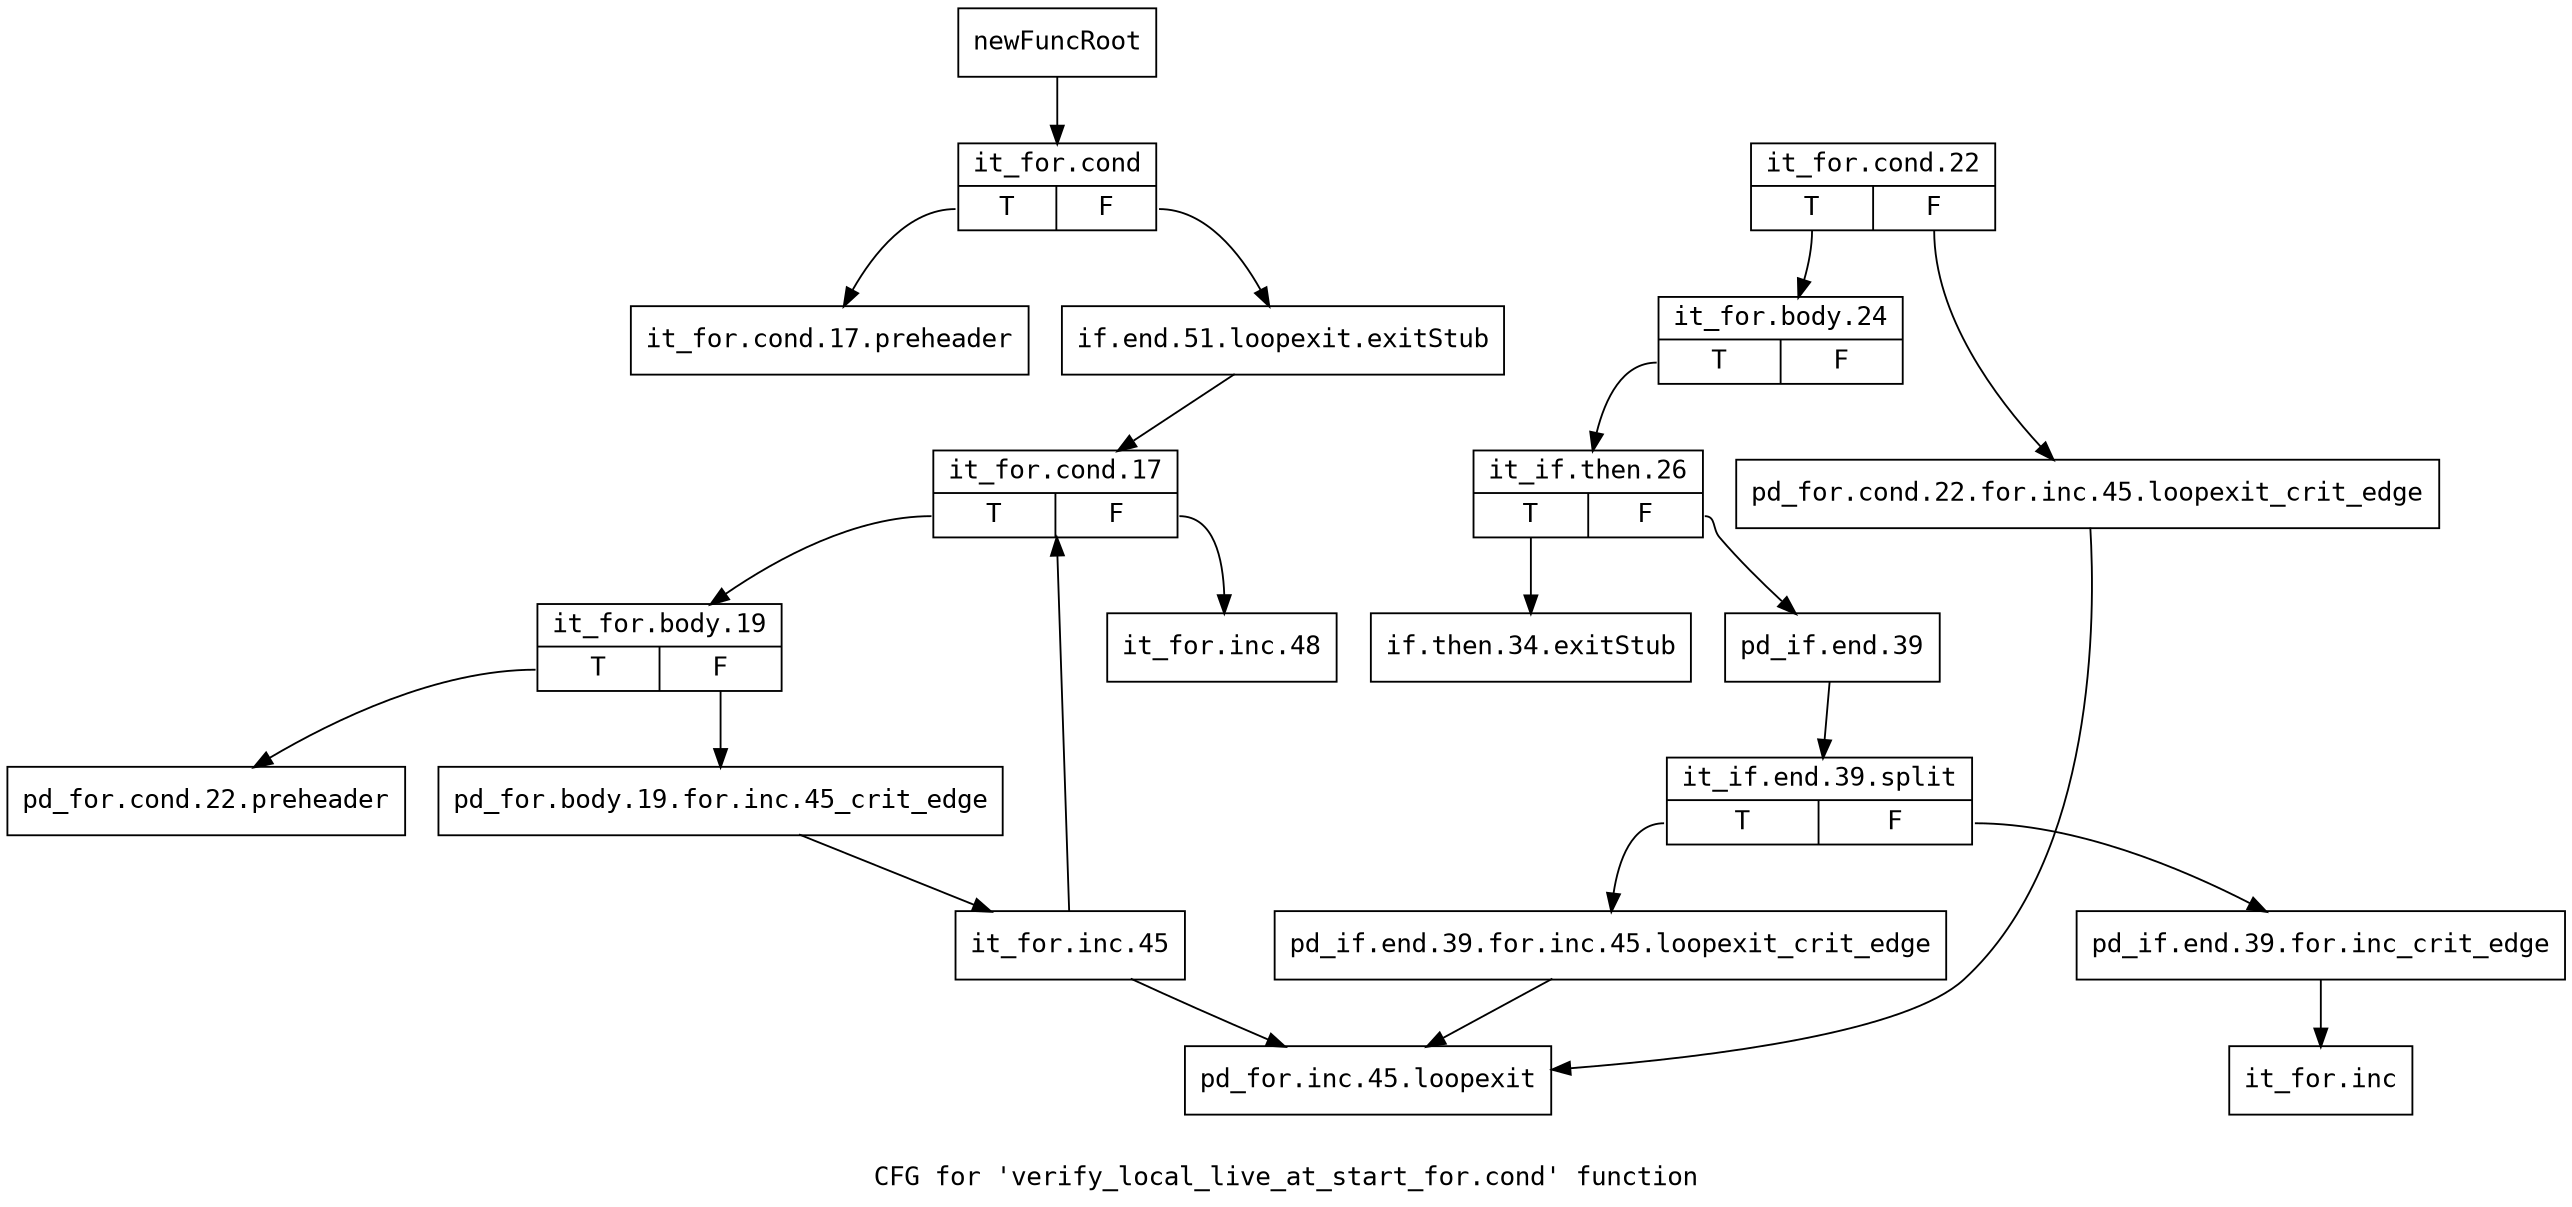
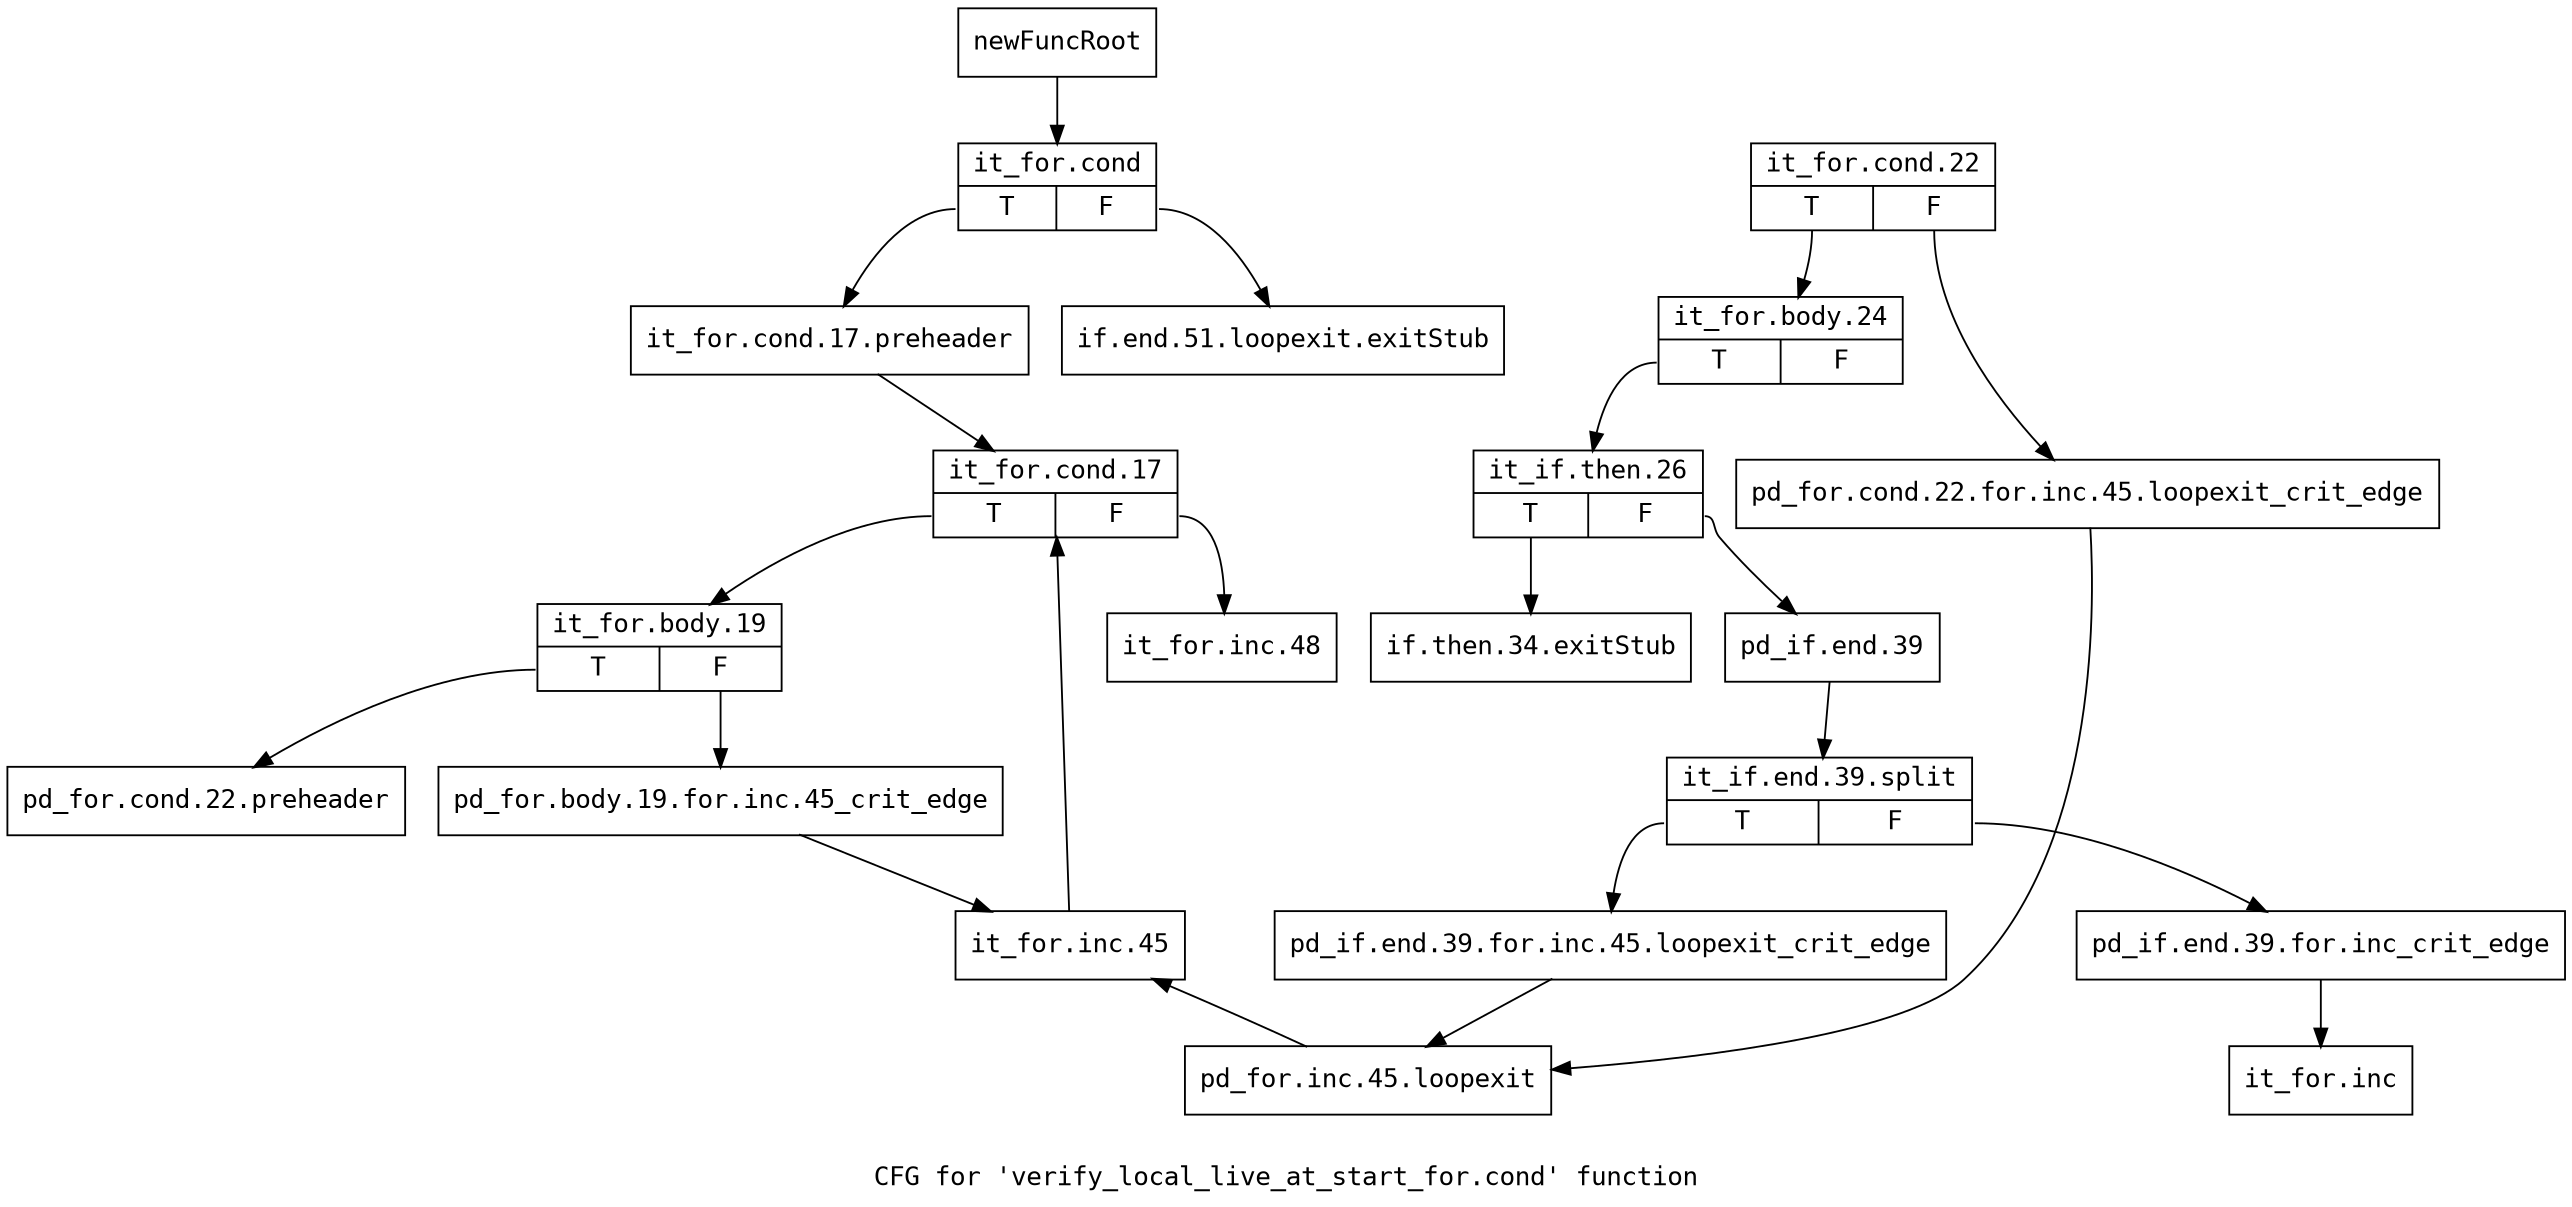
(1184, 407) -> (928, 407)
(1199, 1010) -> (1239, 1016)
